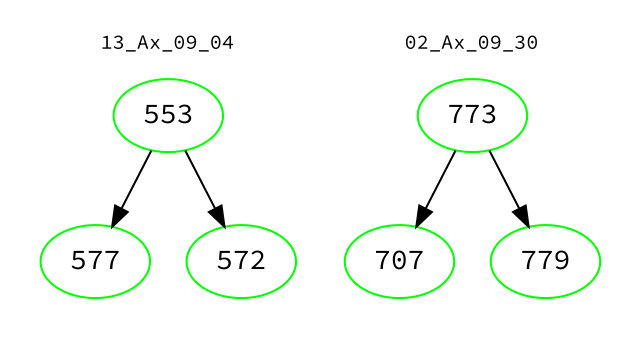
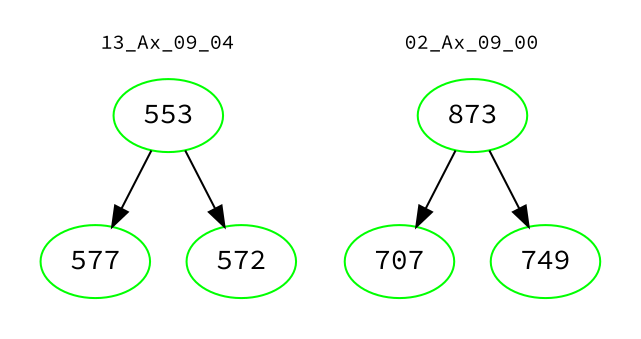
(472, 44) -> (472, 44)
(472, 116) -> (472, 116)
(545, 262) -> (545, 262)
